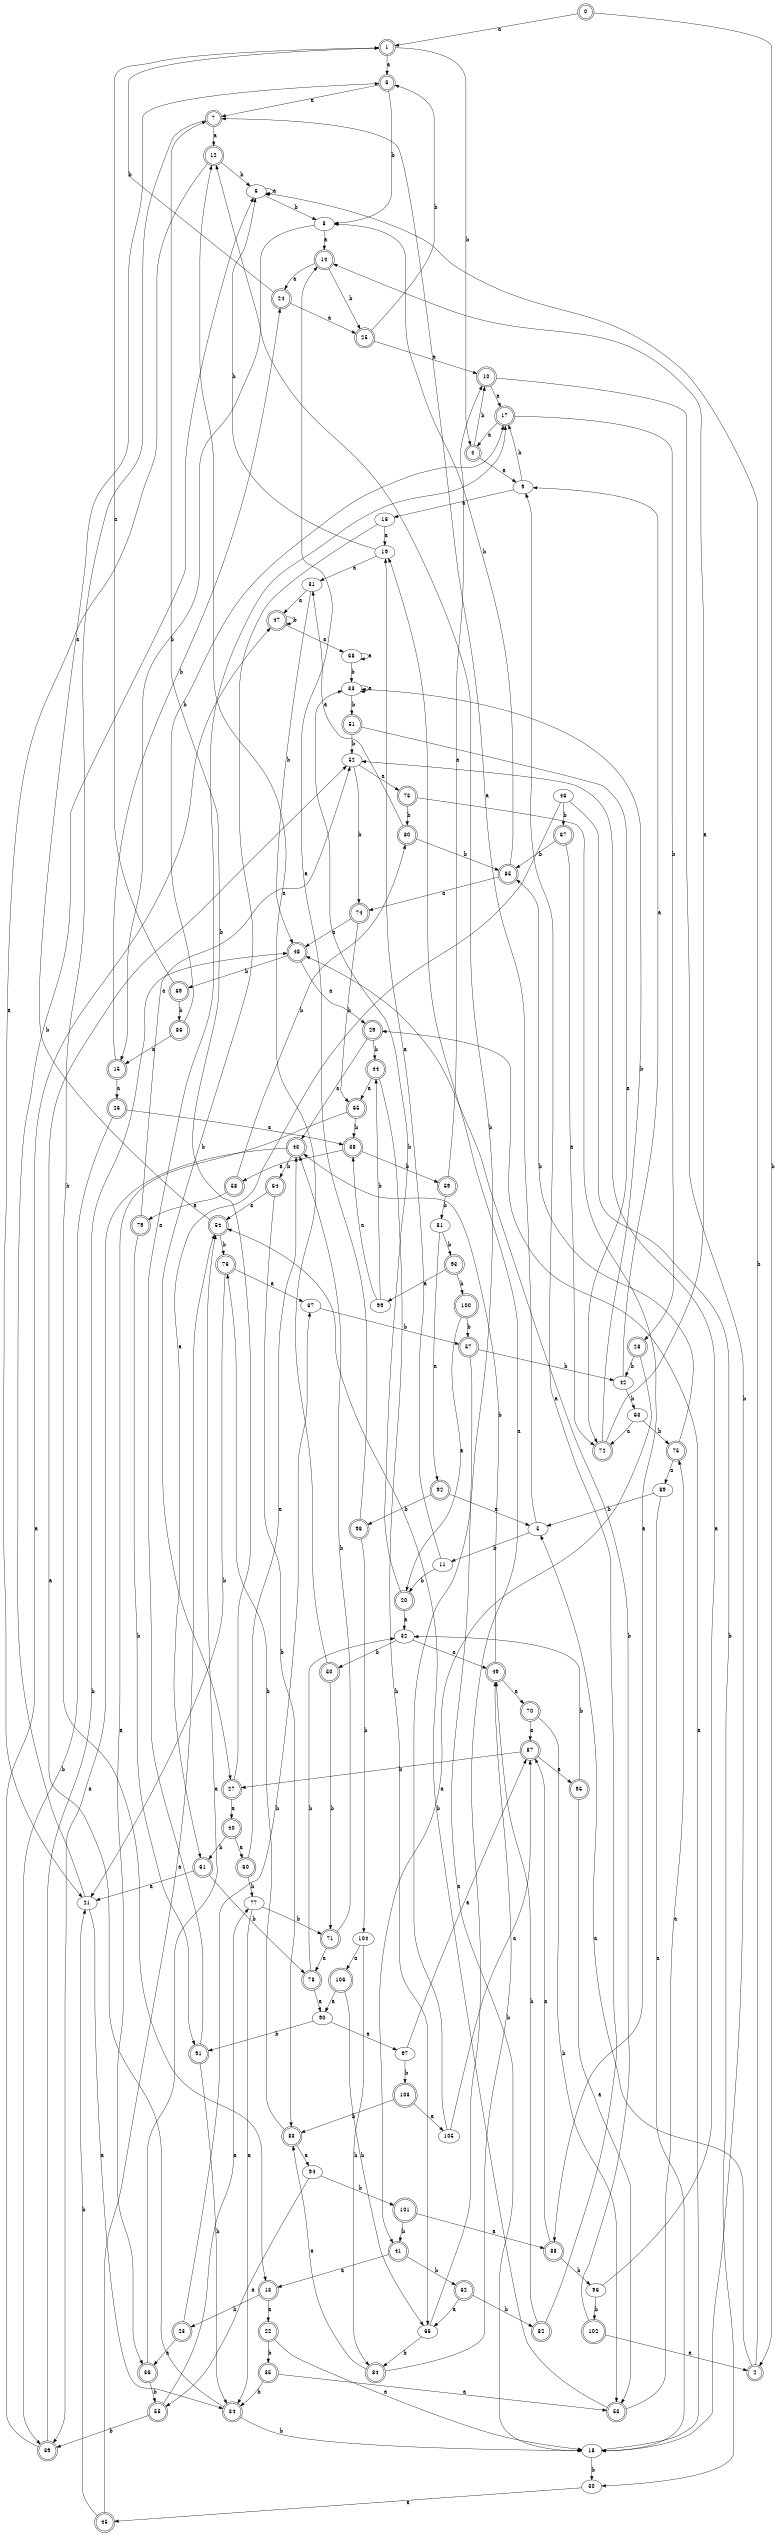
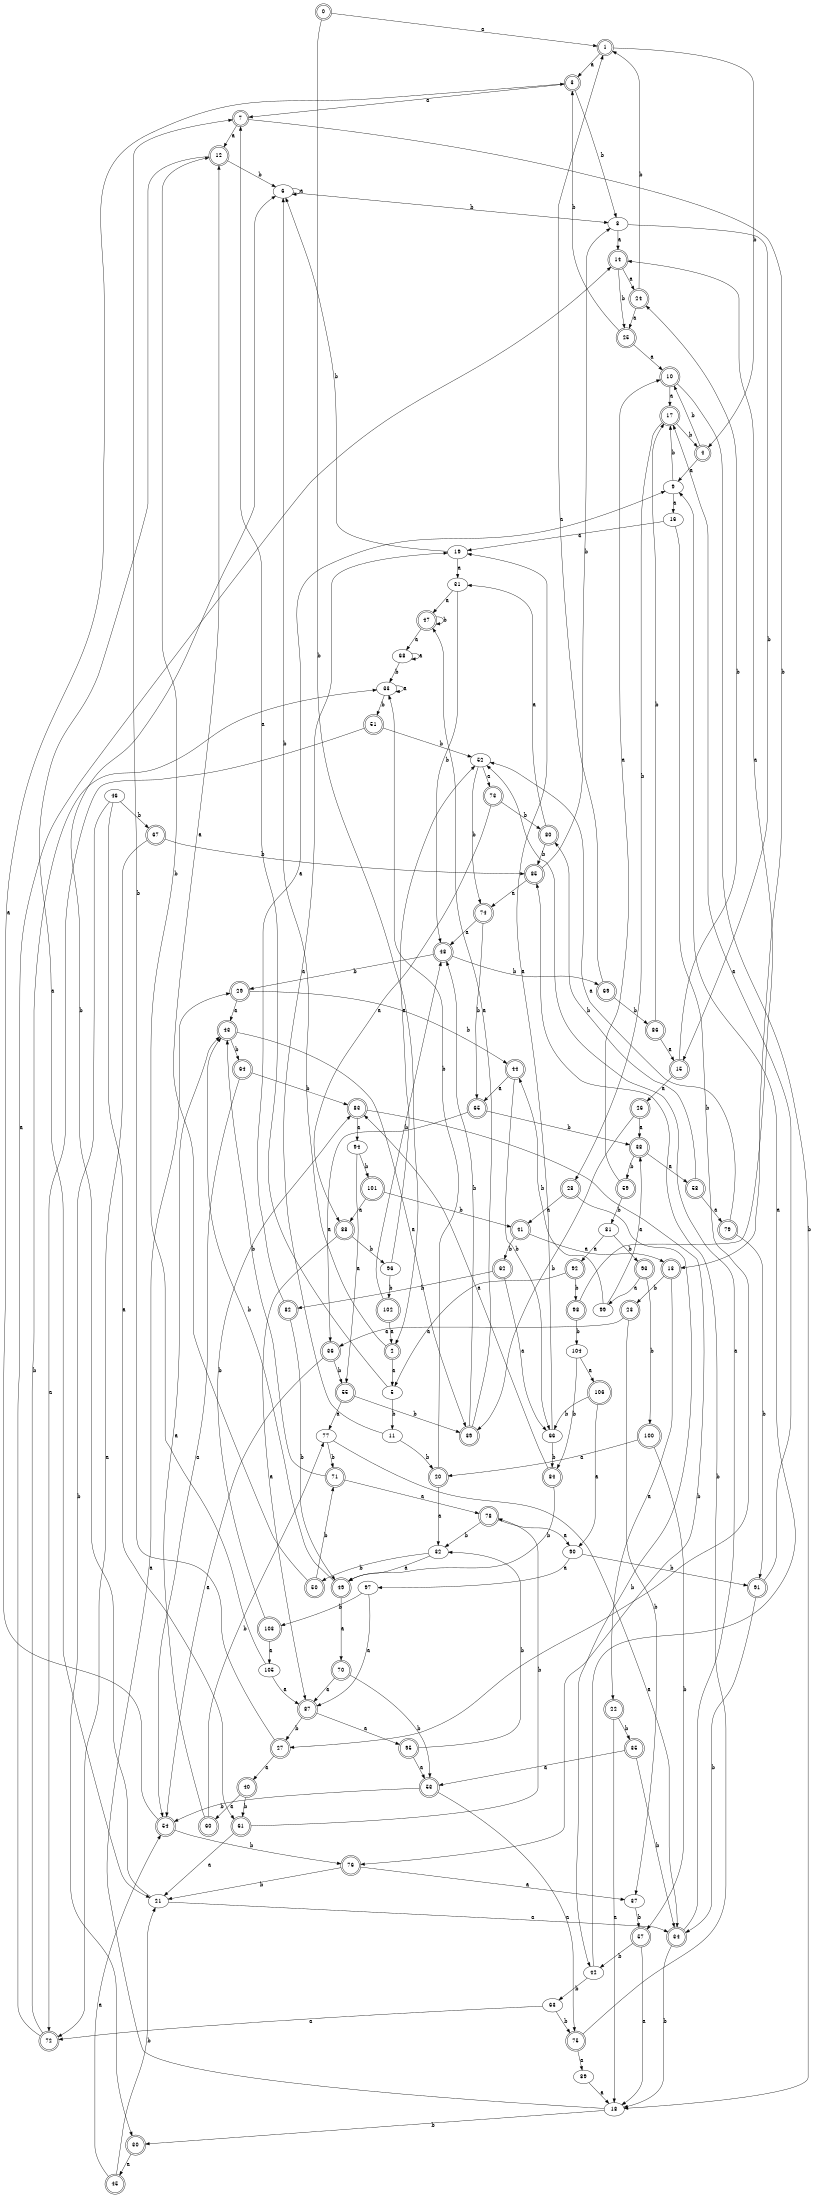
(490, 435) -> (691, 435)
(331, 991) -> (355, 972)
(602, 1509) -> none
(592, 2487) -> (136, 2145)
